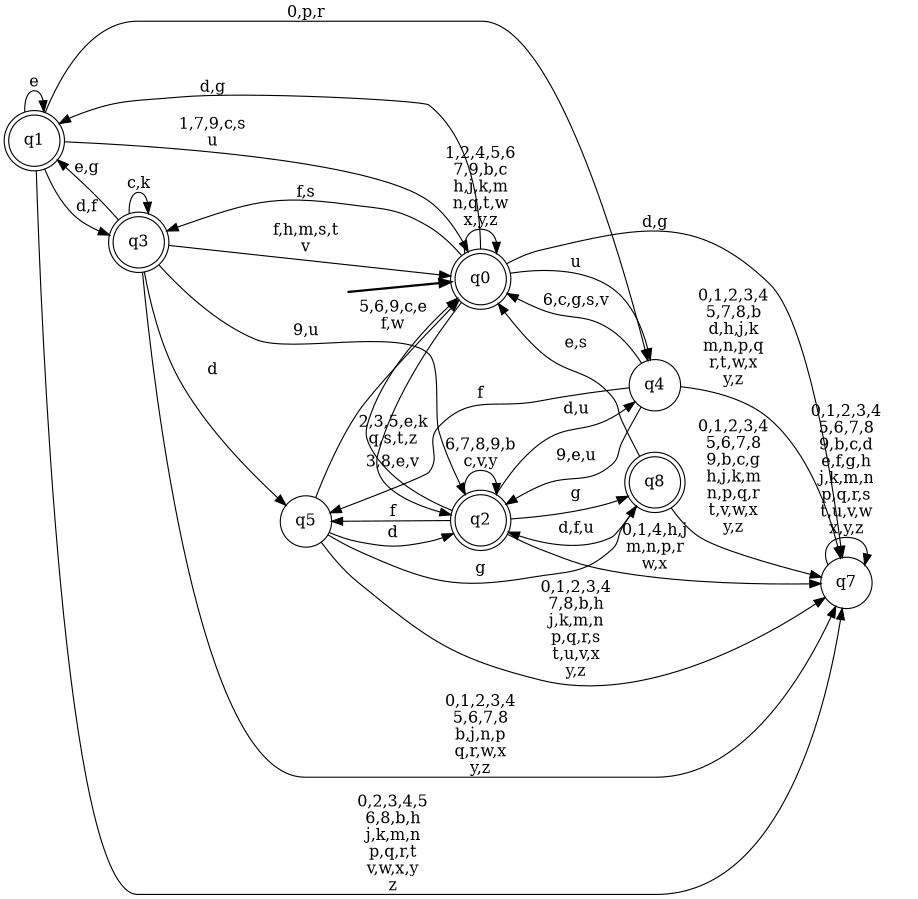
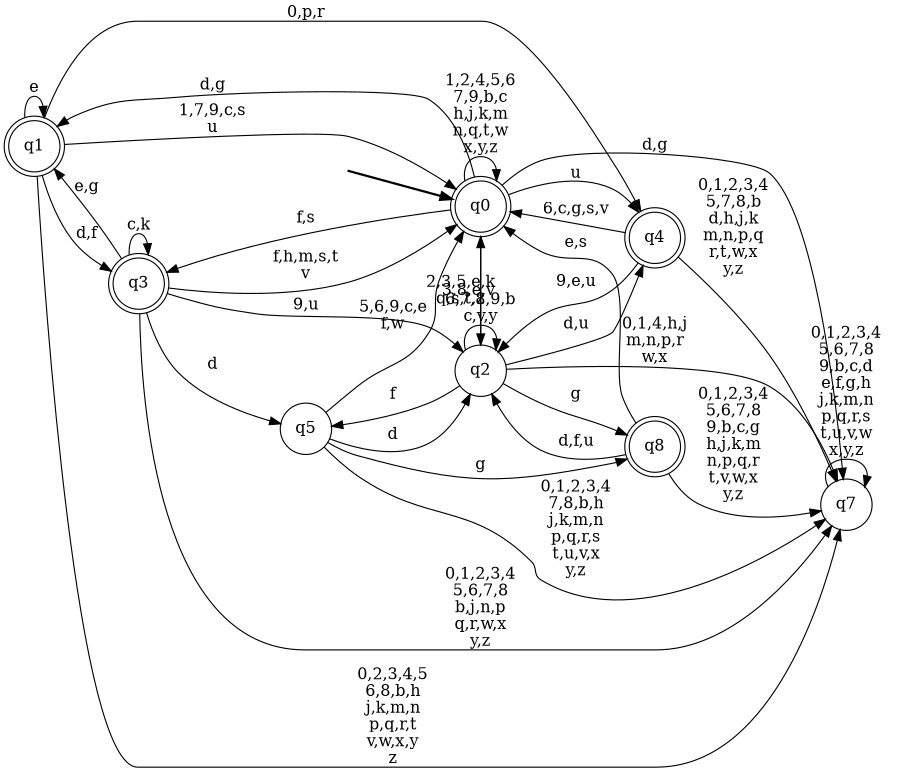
(655, 385) -> (655, 238)
(460, 411) -> none
(481, 520) -> (481, 371)
